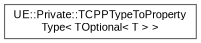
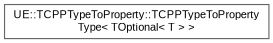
(100, 22) -> (137, 22)
